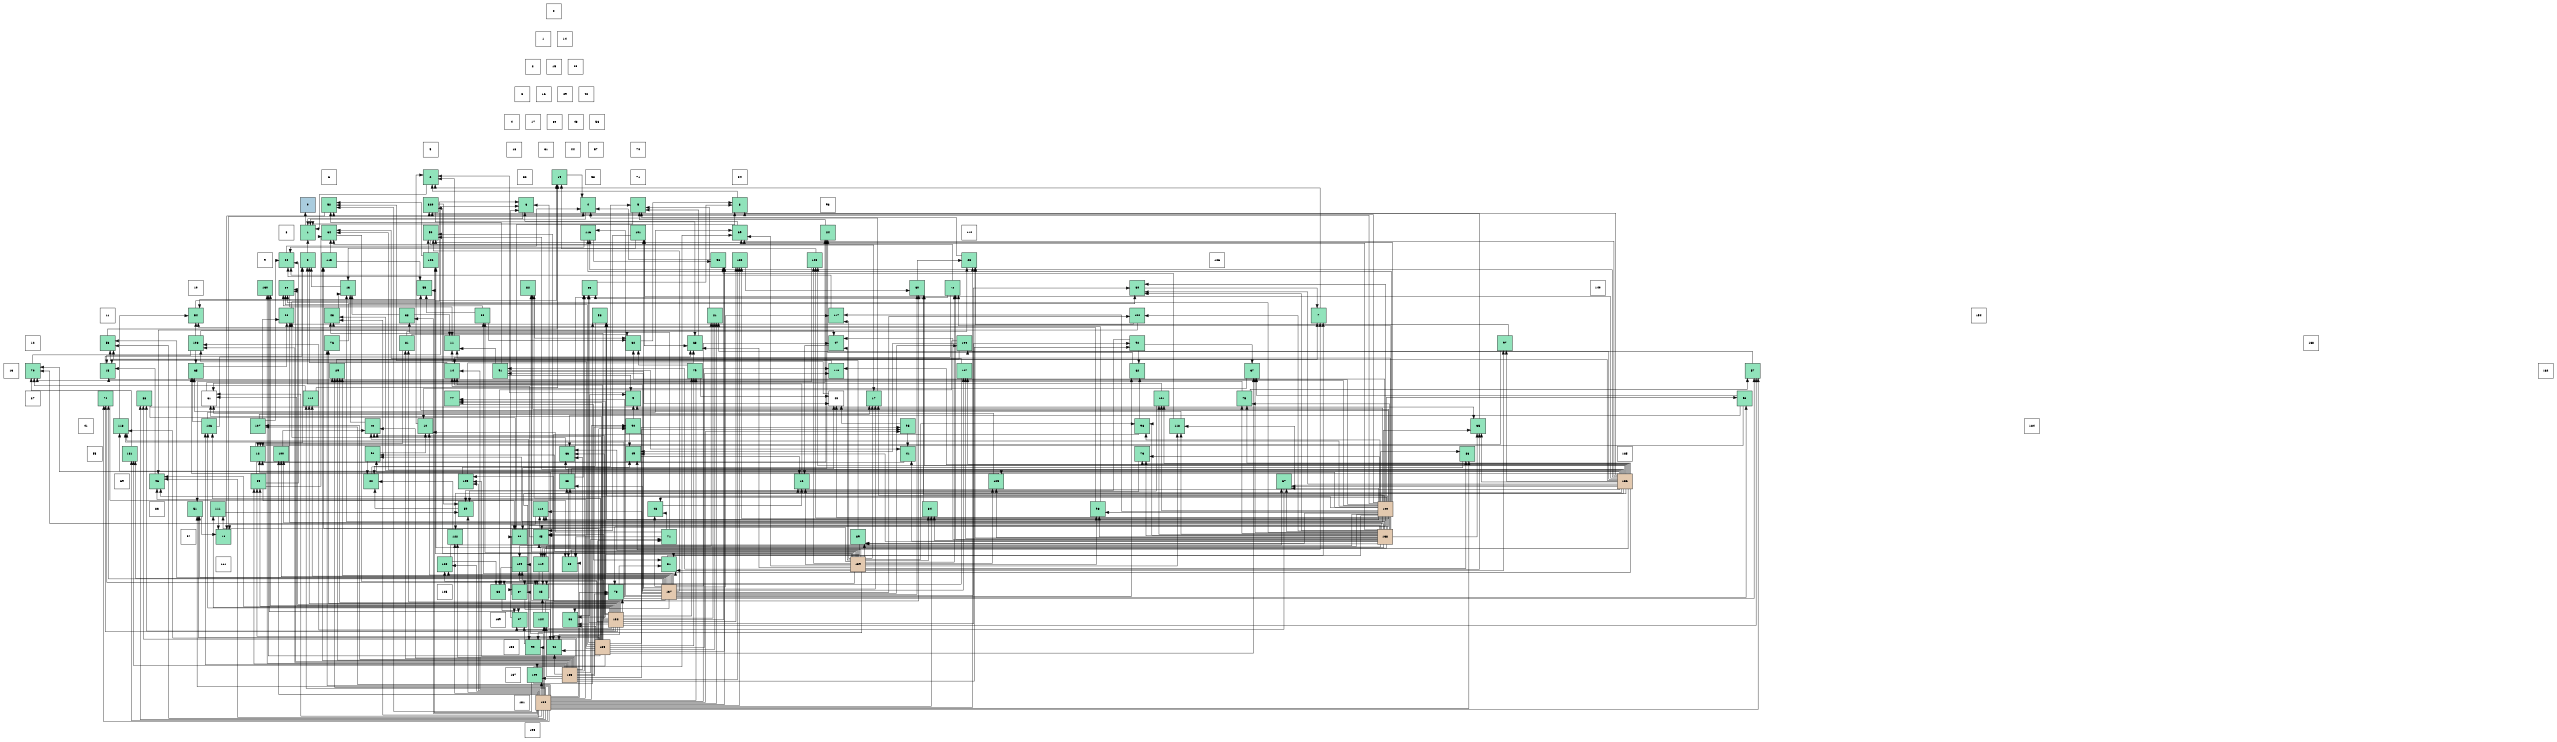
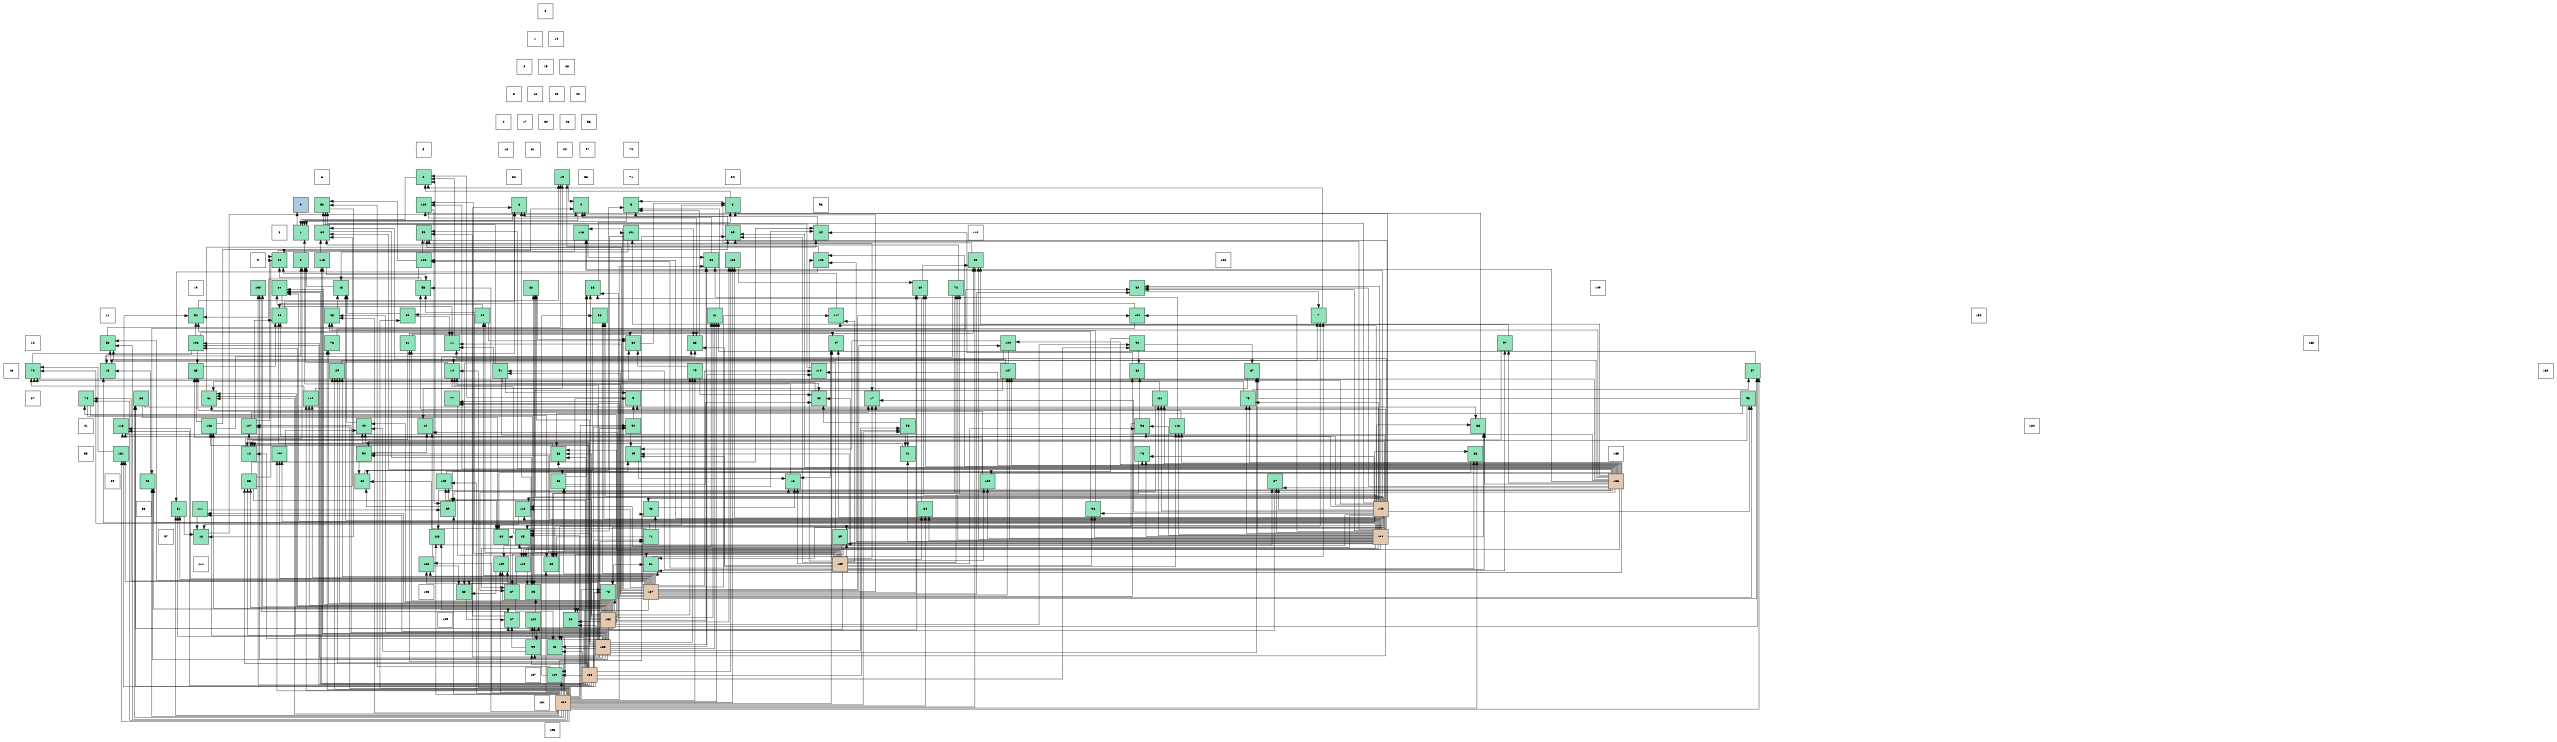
(431, 205) -> (424, 205)
(209, 398) -> (209, 398)
(836, 398) -> (819, 398)
none -> (351, 615)
(512, 647) -> none
